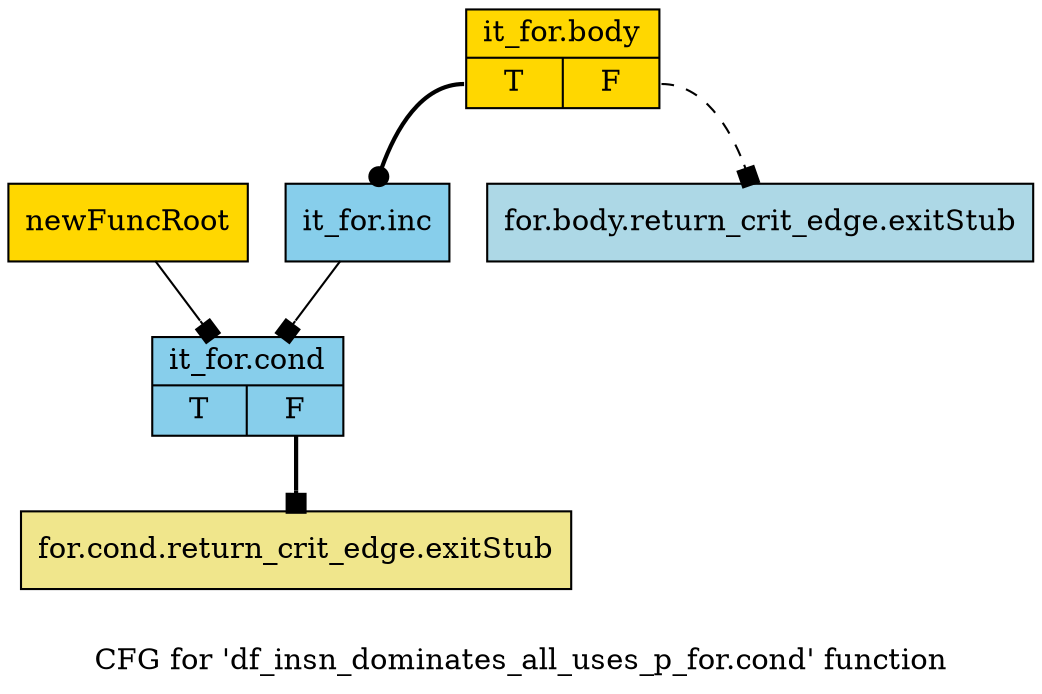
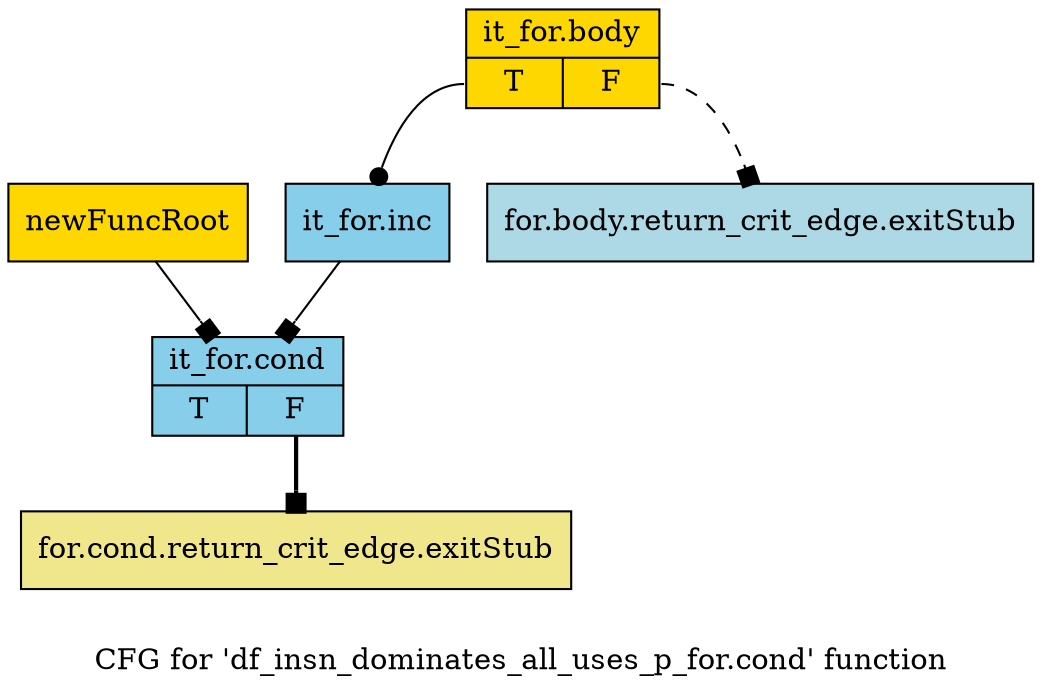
(411, 113) -> (411, 113)
